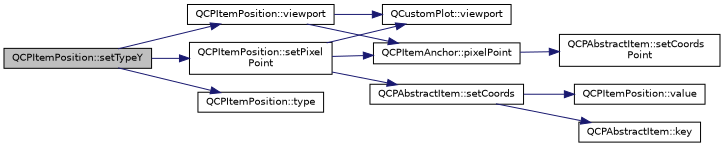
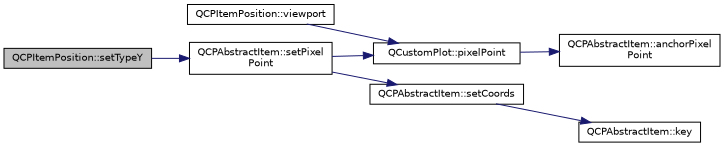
(447, 14) -> none
(164, 38) -> none
(640, 50) -> (640, 50)
(447, 53) -> (447, 53)
(261, 58) -> (261, 58)
(640, 94) -> none
(261, 102) -> none
